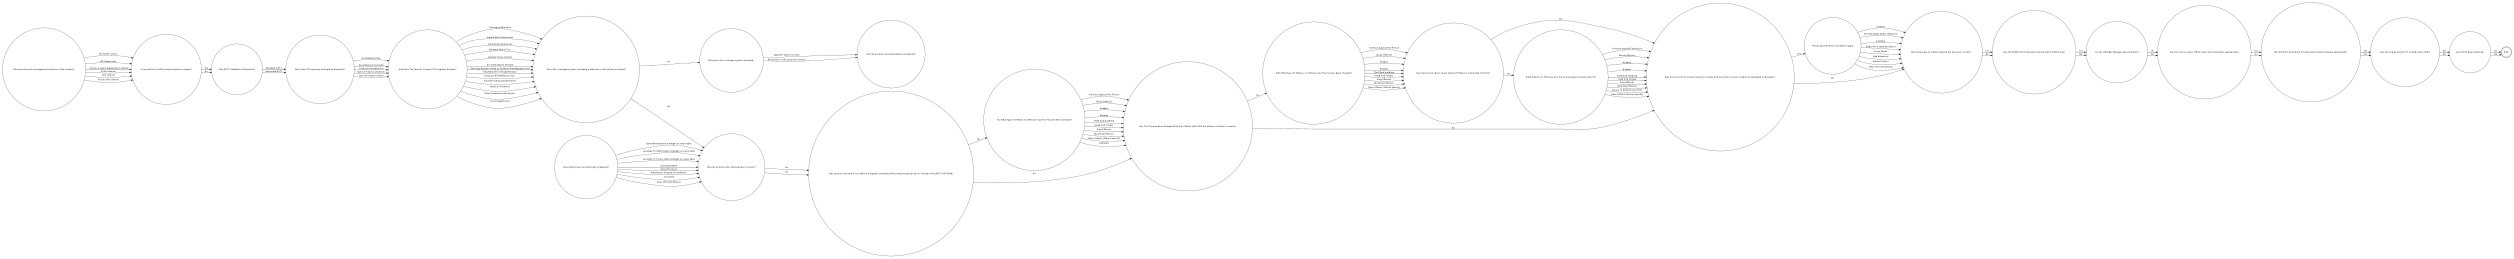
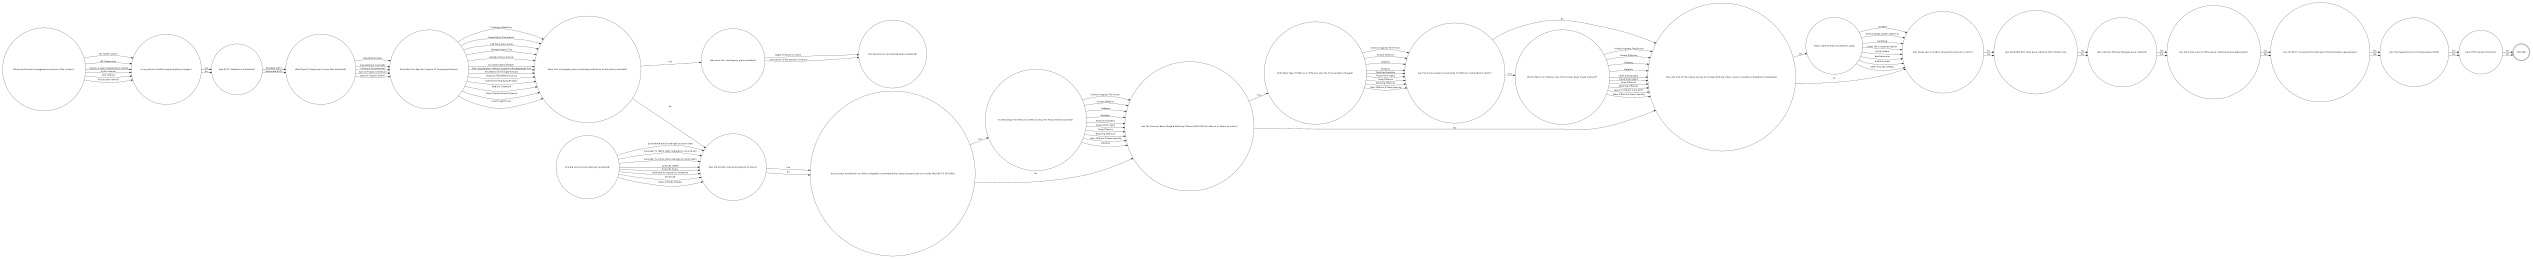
(2117, 52) -> (2122, 52)
(2470, 52) -> (2481, 52)
(2506, 52) -> (2521, 52)
(320, 69) -> (321, 69)
